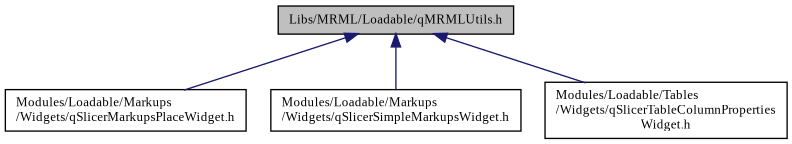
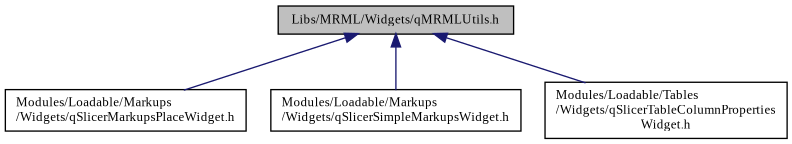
(396, 20) -> (396, 20)
